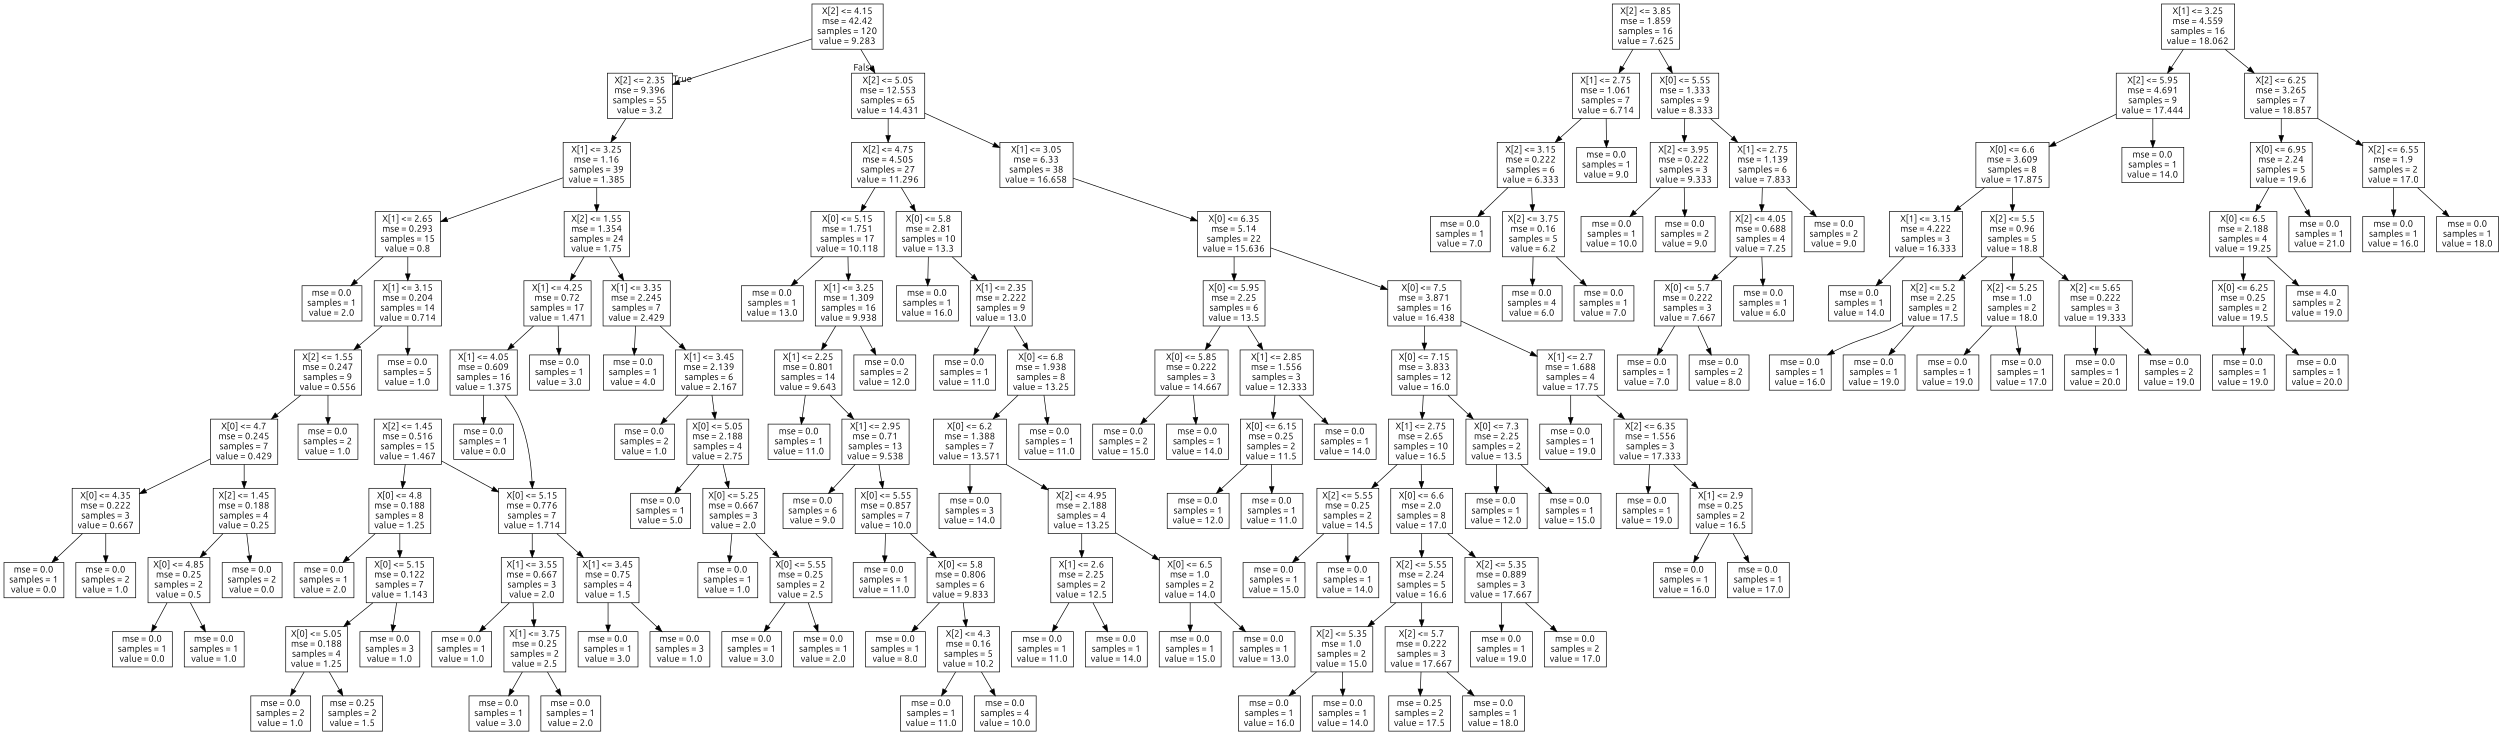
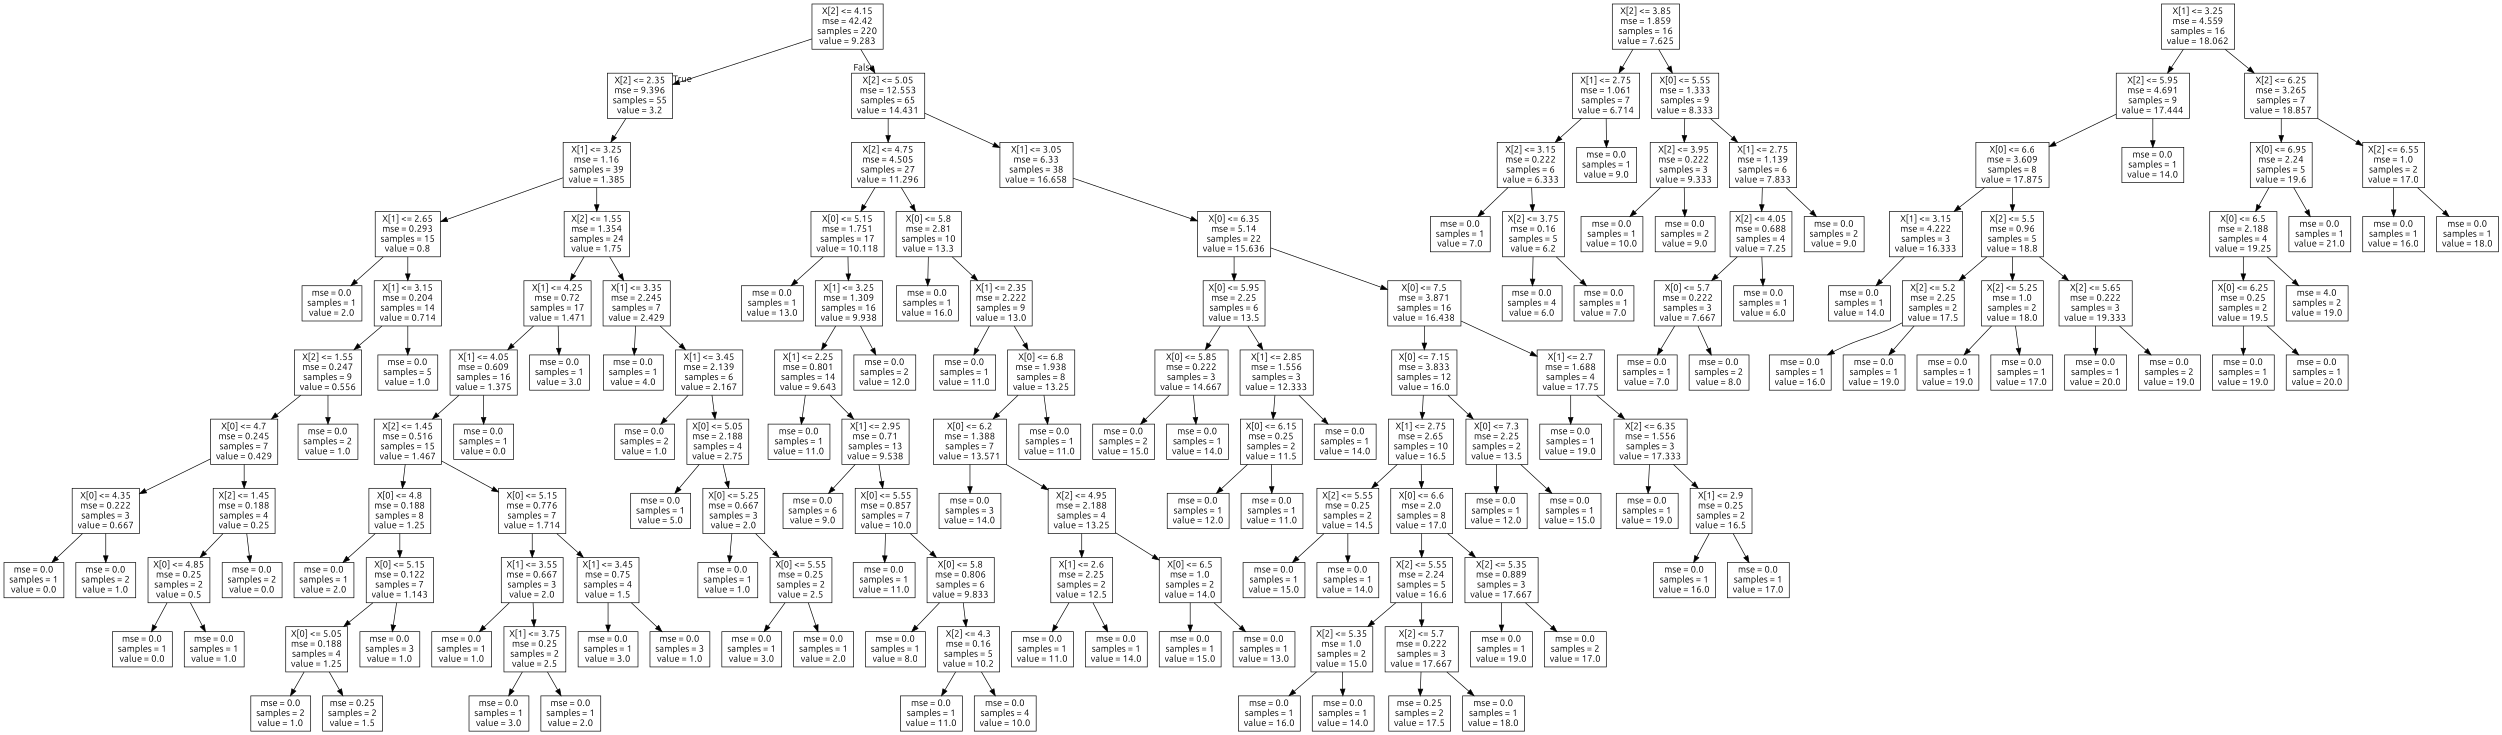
(848, 27) -> (848, 27)
(2394, 165) -> (2394, 165)
(525, 436) -> (448, 405)
